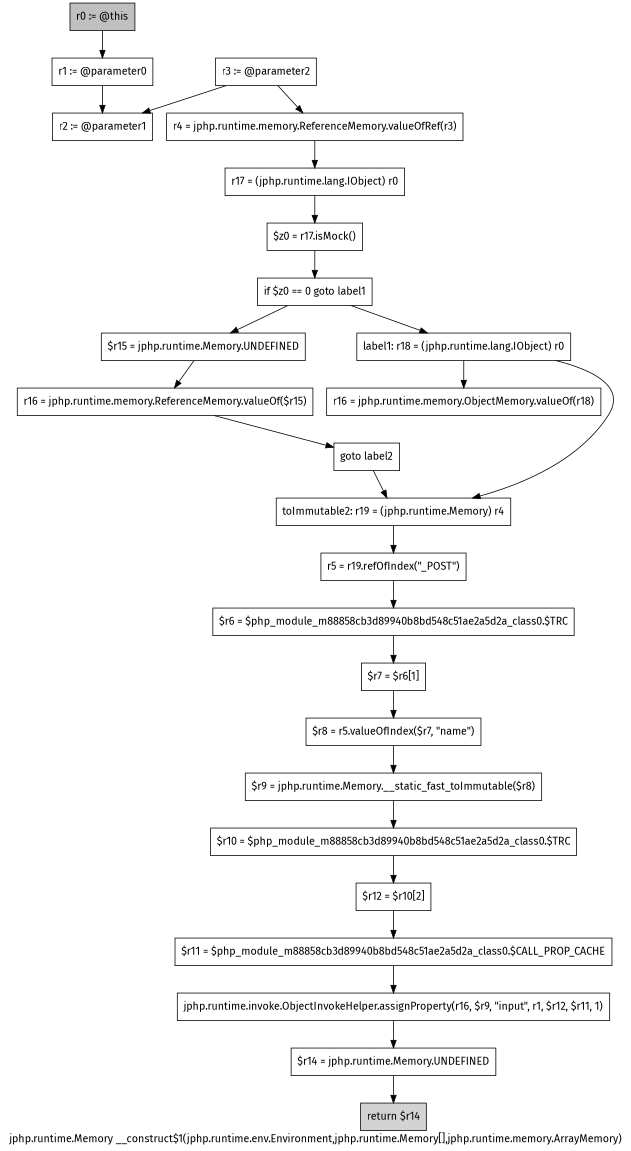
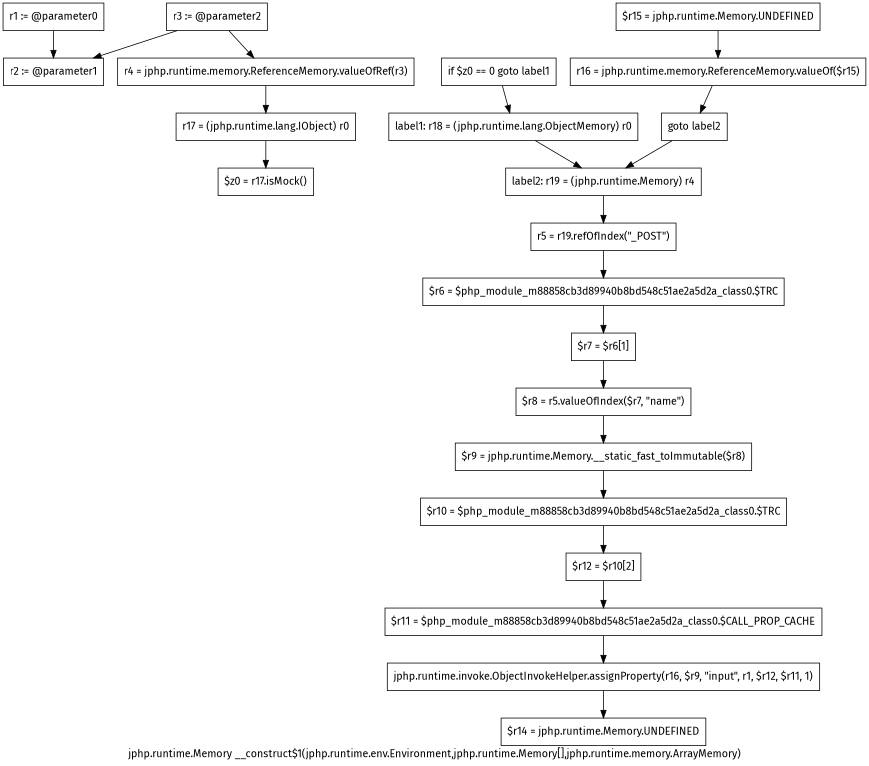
(102, 17) -> none
(315, 261) -> none
(262, 318) -> none
(464, 347) -> (513, 127)
(464, 402) -> none
(393, 512) -> (603, 182)
(393, 1117) -> none
